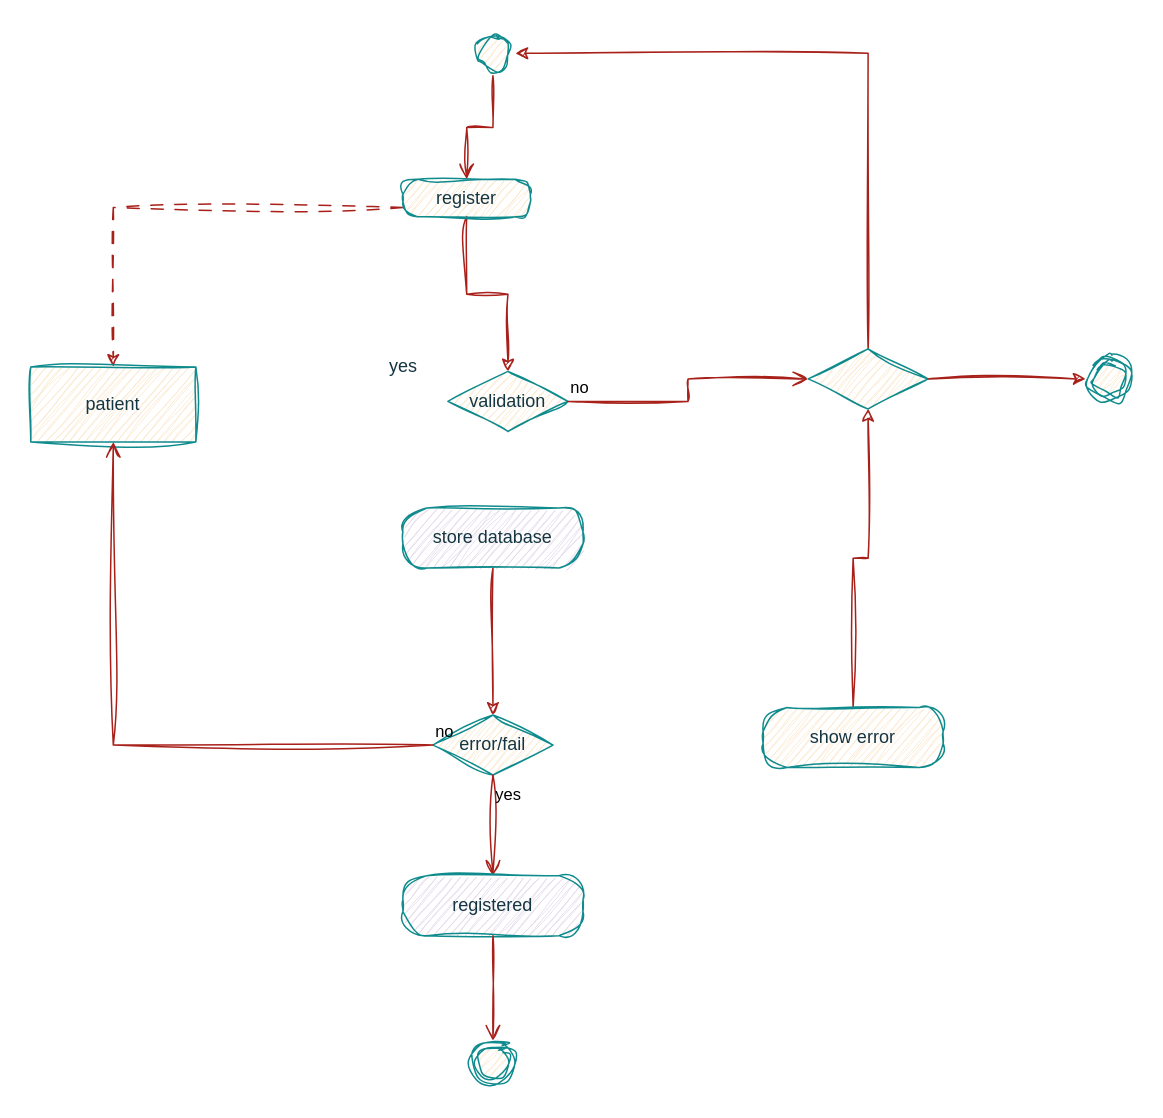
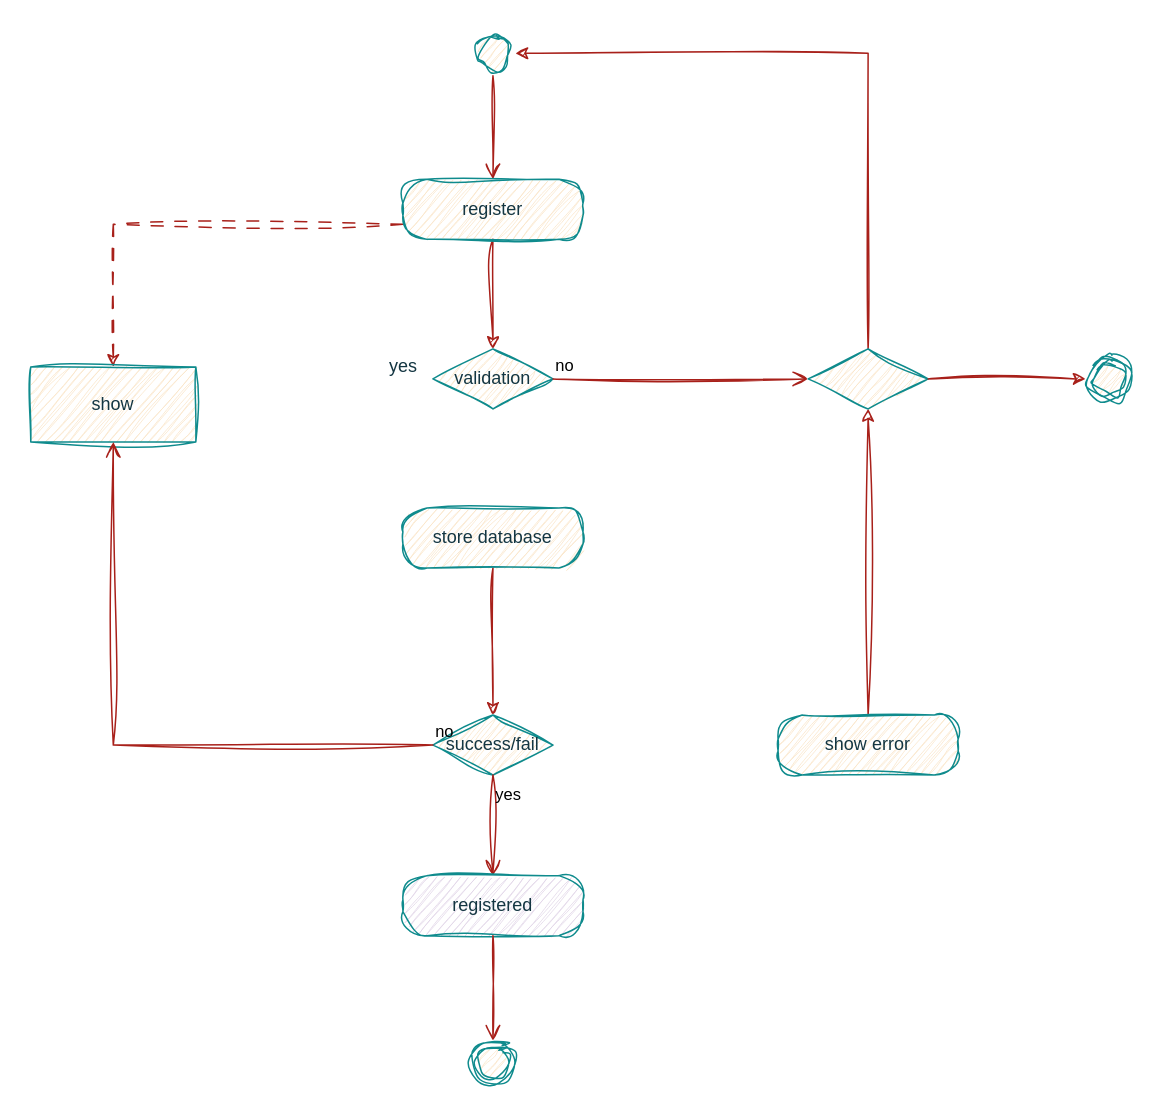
(467, 198) -> (493, 209)
(508, 401) -> (493, 379)
(113, 404) -> (113, 404)
(493, 538) -> (493, 538)
(853, 737) -> (868, 745)
(493, 745) -> (493, 745)
